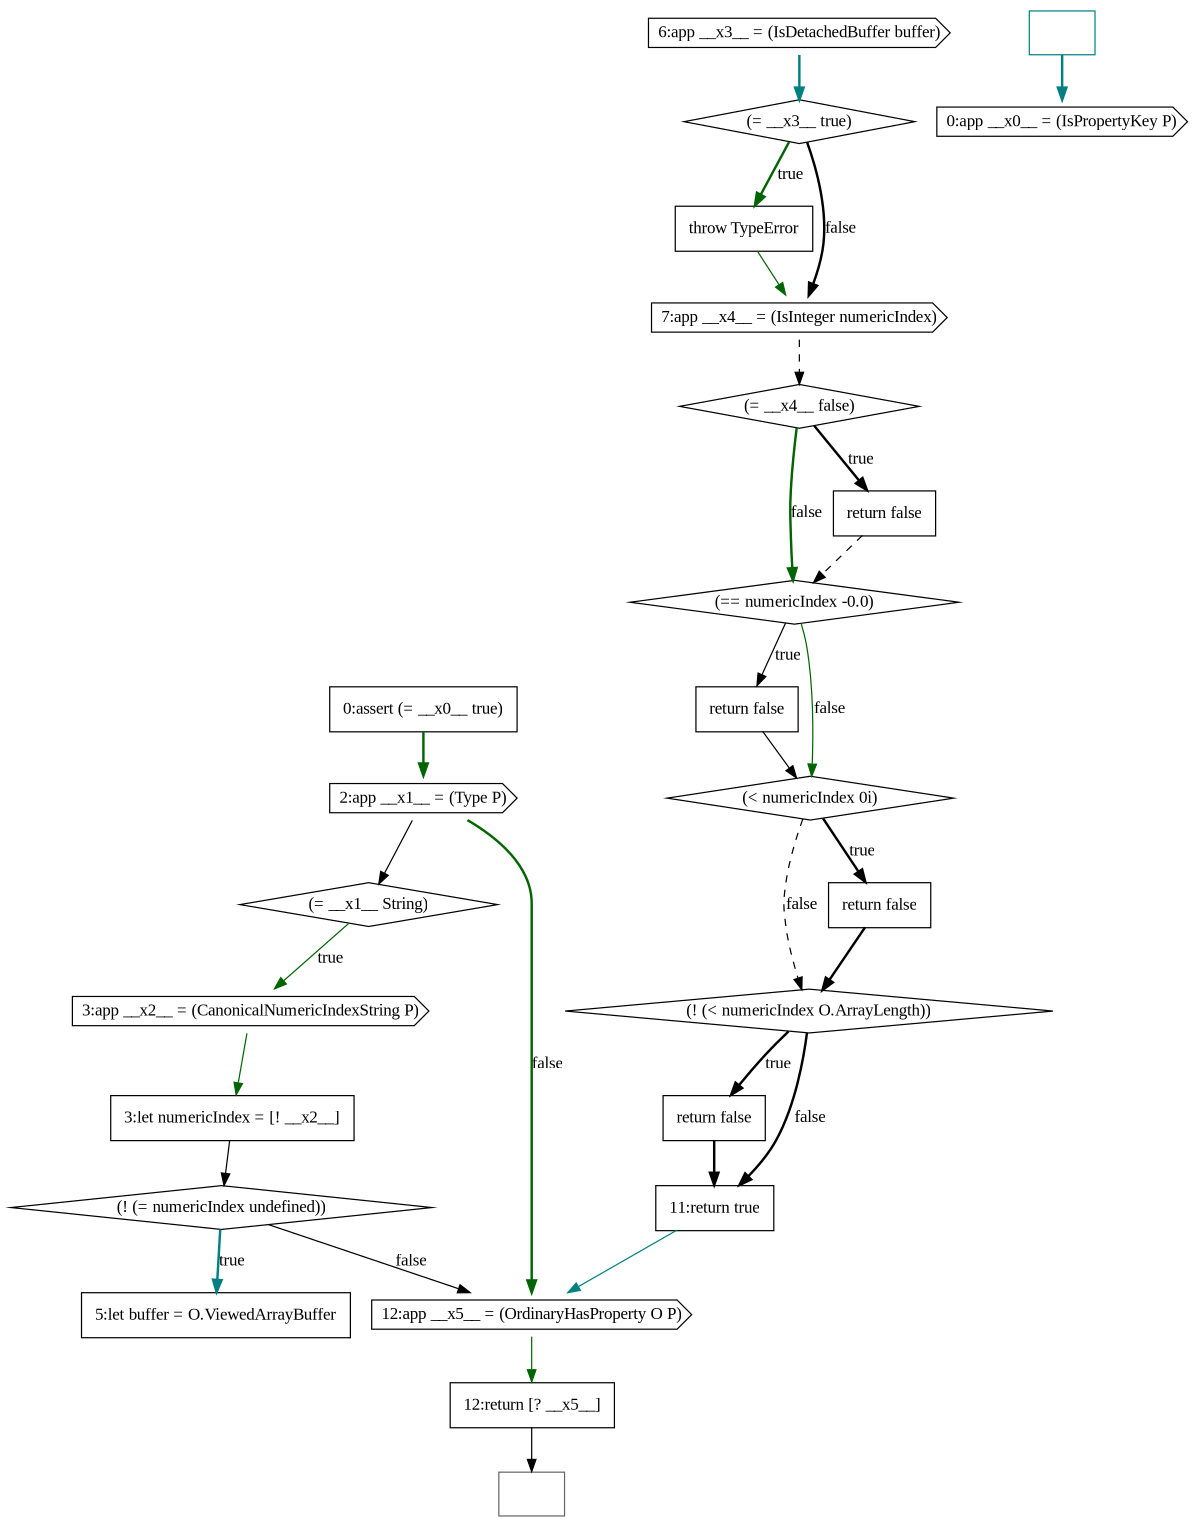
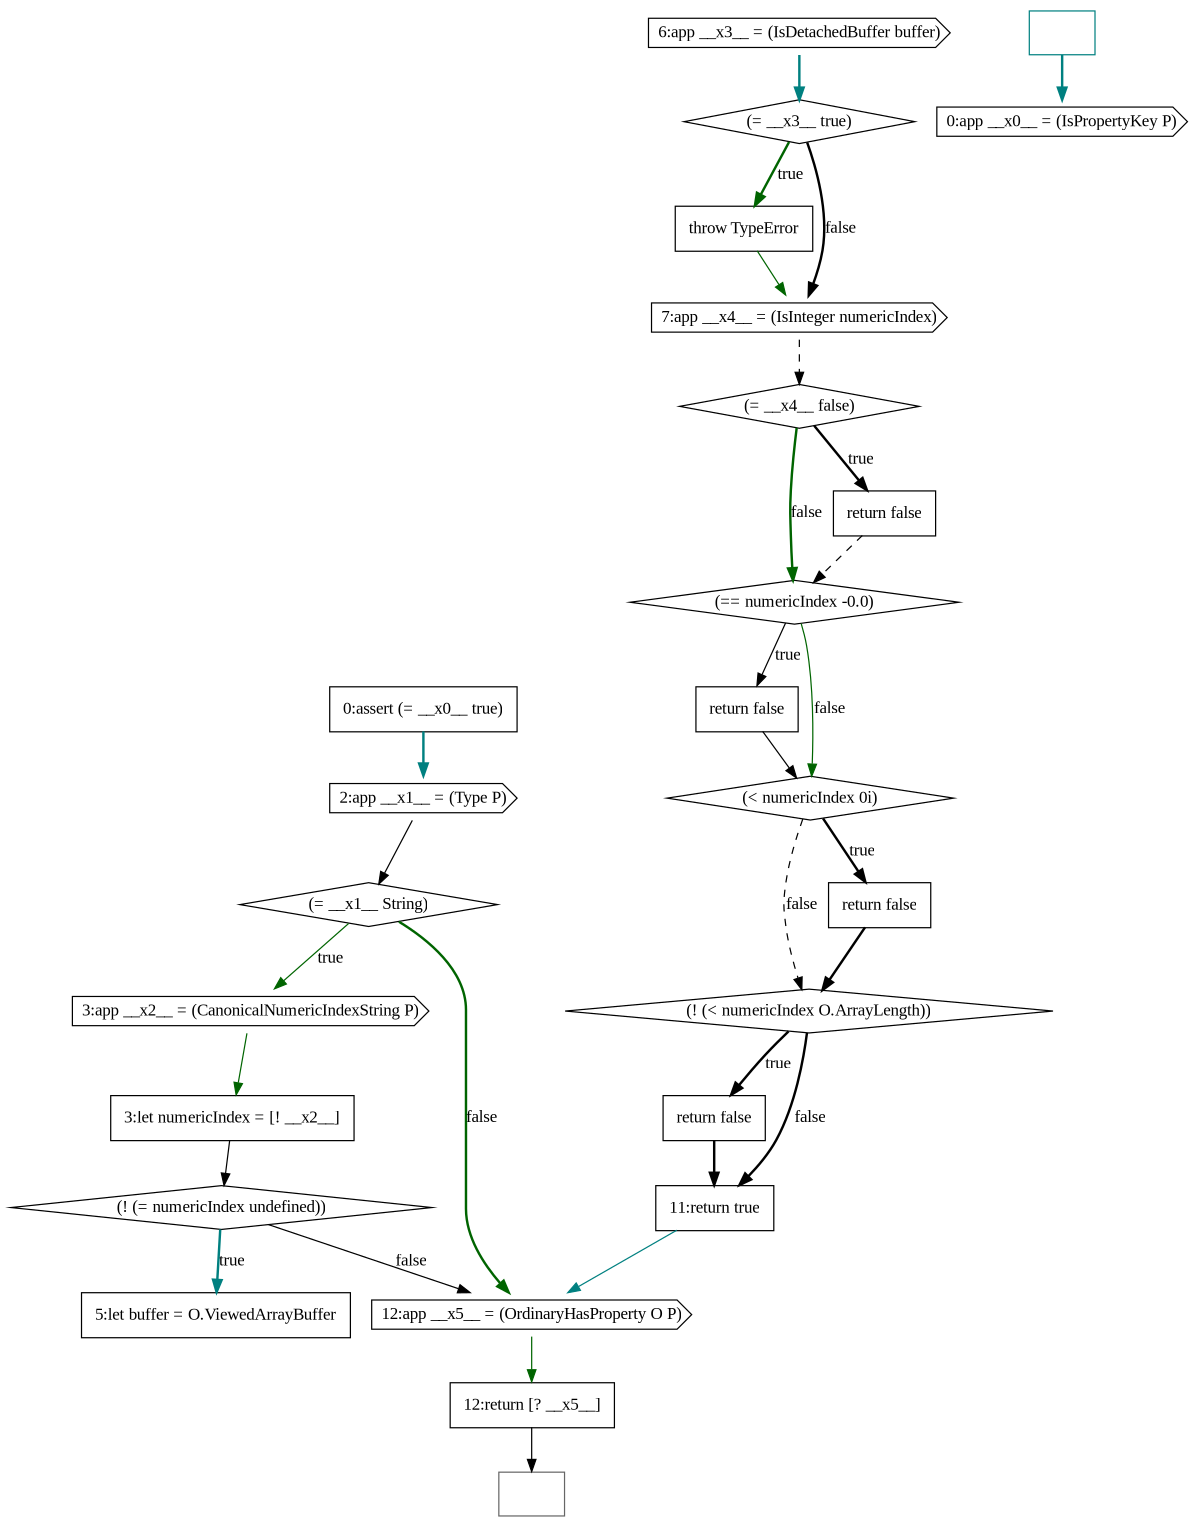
(423, 747) -> (423, 747)
(532, 1037) -> (466, 1093)
